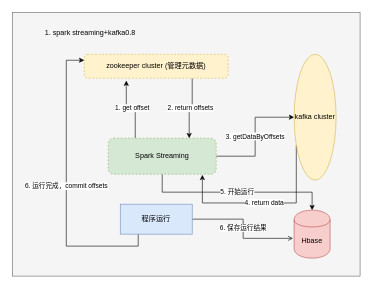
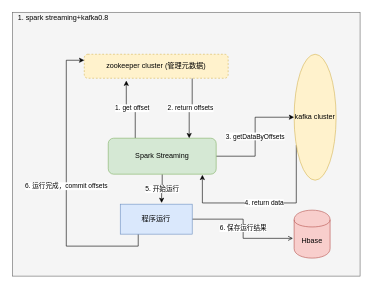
(90, 33) -> (63, 18)
(162, 156) -> (162, 156)
(236, 192) -> (162, 190)
